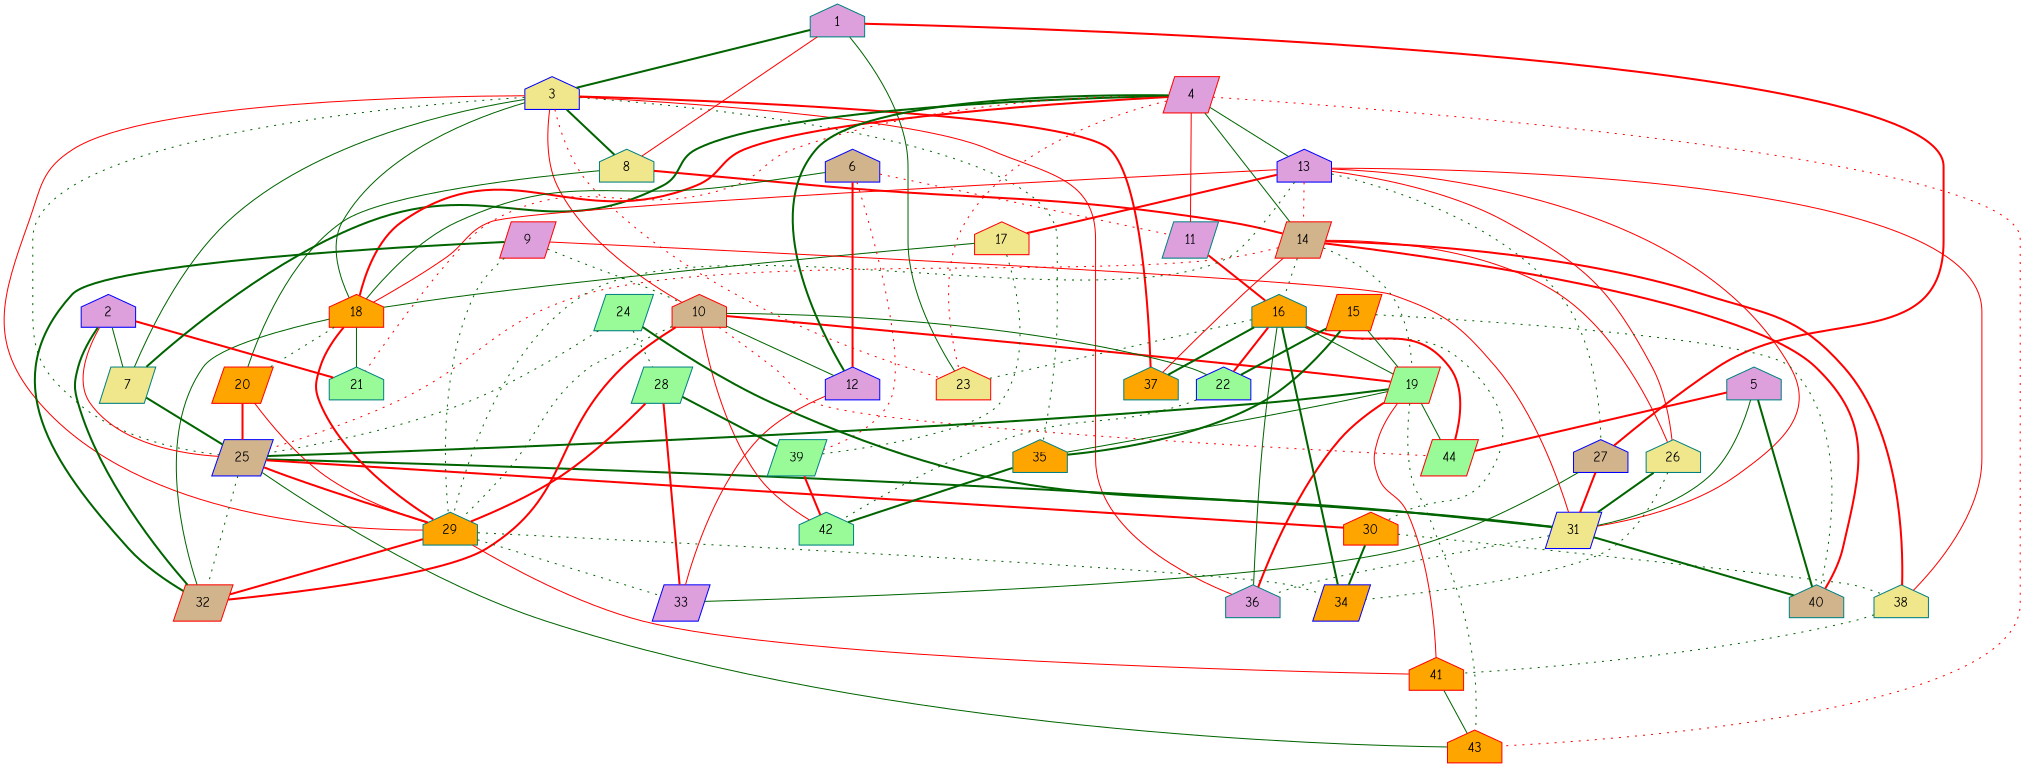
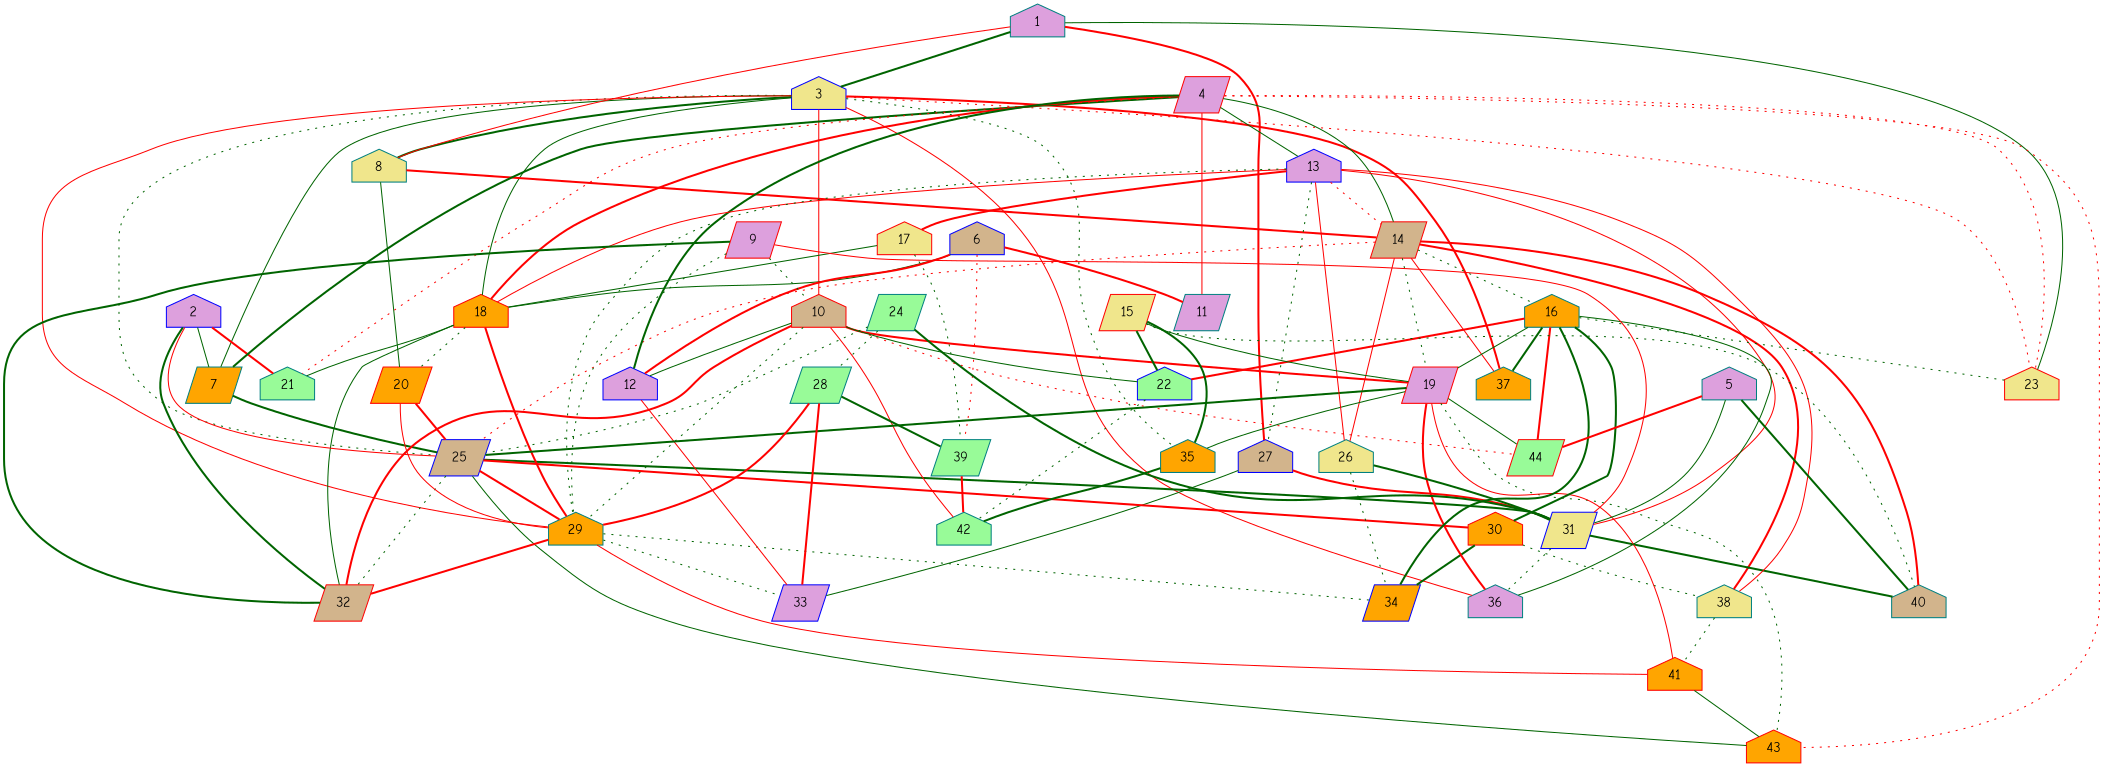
(1054, 210) -> (1095, 272)
(1230, 272) -> none
(1354, 313) -> (1127, 313)
(128, 385) -> (214, 385)
(1412, 385) -> (1430, 385)
(1489, 391) -> (1614, 446)
